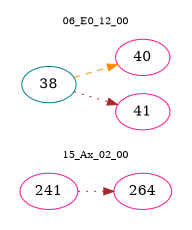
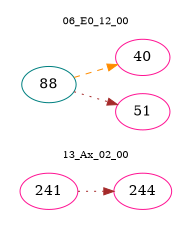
(49, 85) -> (49, 85)
(143, 112) -> (143, 112)
(96, 156) -> (96, 156)
(143, 191) -> (143, 191)
